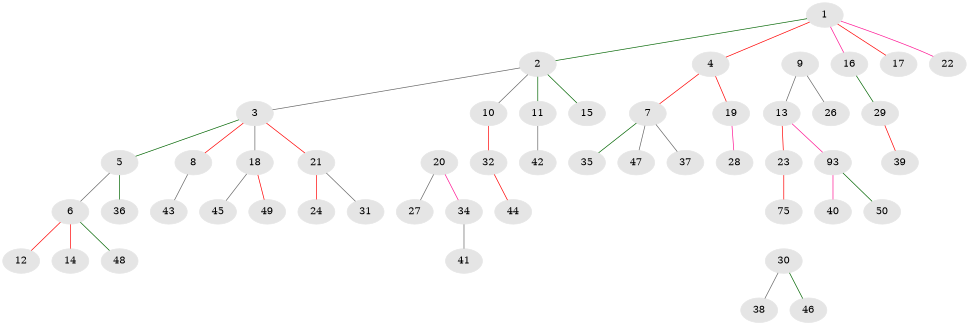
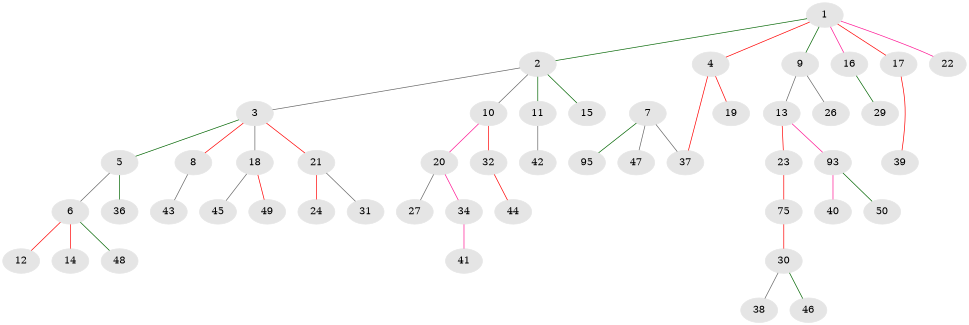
none -> (812, 40)
(679, 89) -> (698, 113)
none -> (464, 138)
(890, 138) -> (905, 113)
(587, 163) -> (587, 163)
(735, 163) -> none
(464, 237) -> (464, 237)
none -> (784, 237)
